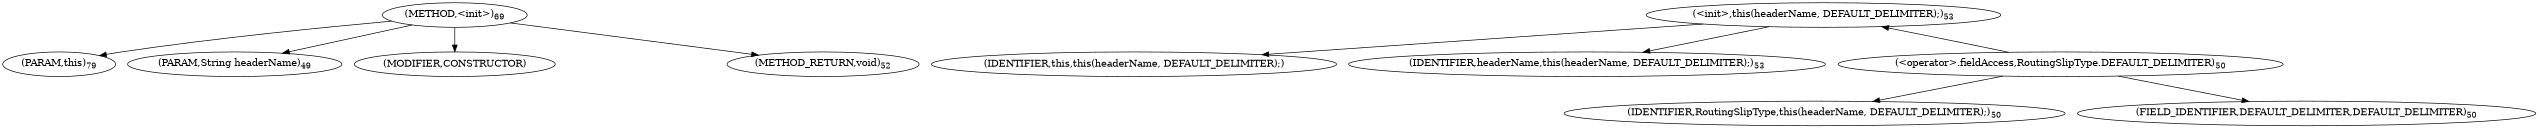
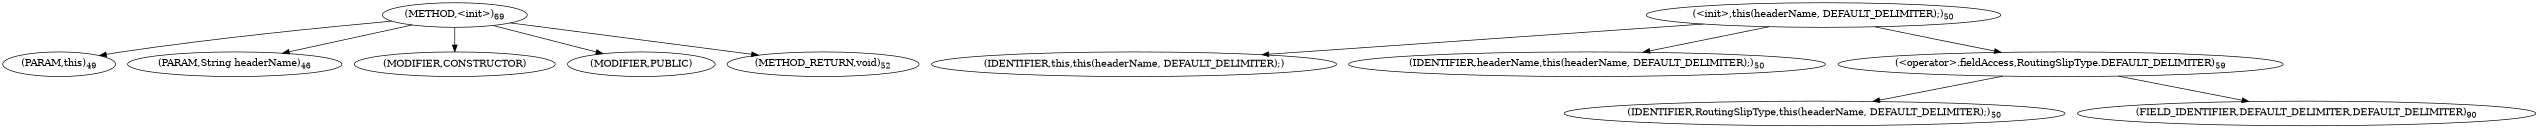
(1949, 14) -> (1949, 14)
(1949, 40) -> (1935, 39)
(92, 63) -> (92, 63)
(306, 63) -> (306, 63)
(1760, 63) -> (1760, 63)
(2221, 63) -> (2221, 63)
none -> (641, 64)
(2472, 112) -> (2472, 112)
